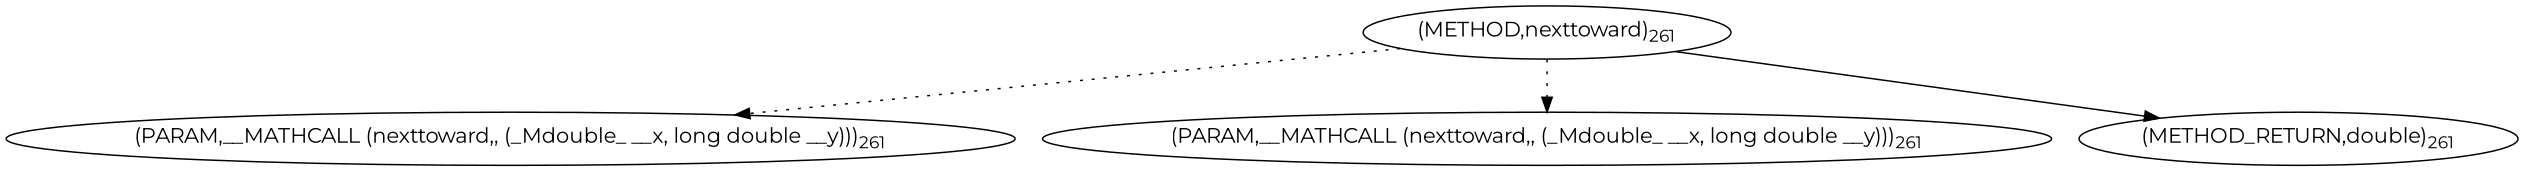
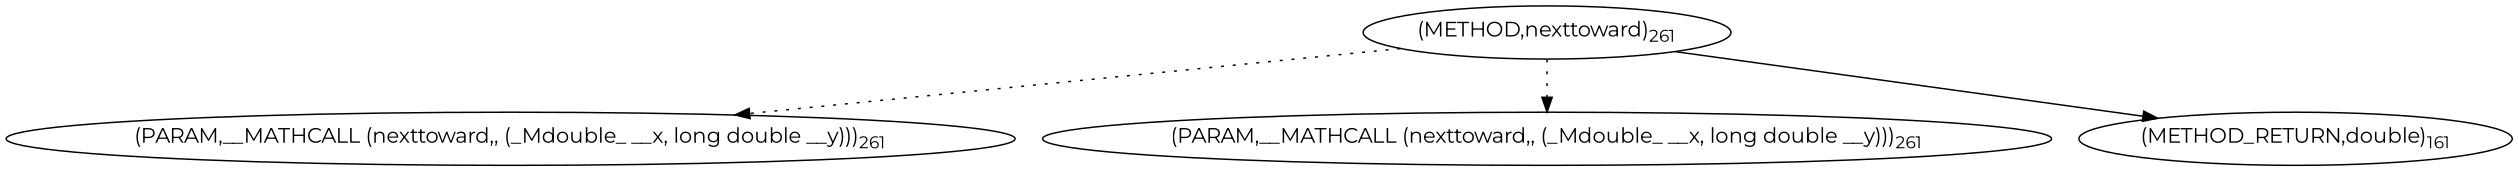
(2442, 137) -> (2439, 137)
